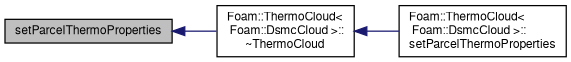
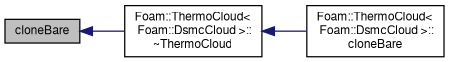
(89, 31) -> (42, 31)
(483, 31) -> (375, 31)
